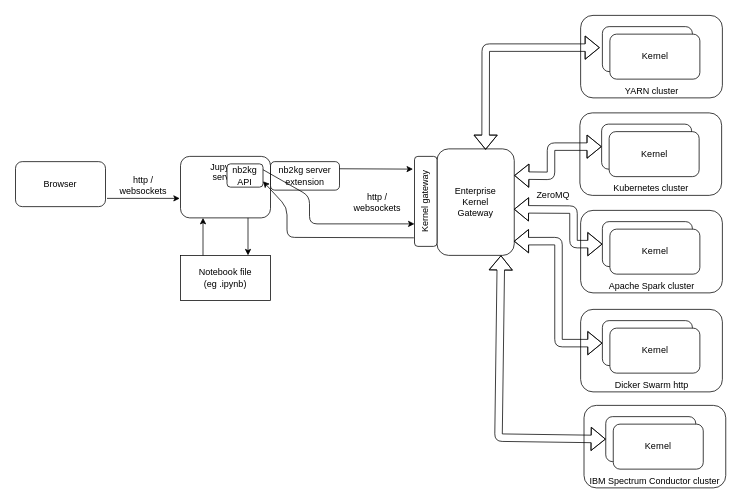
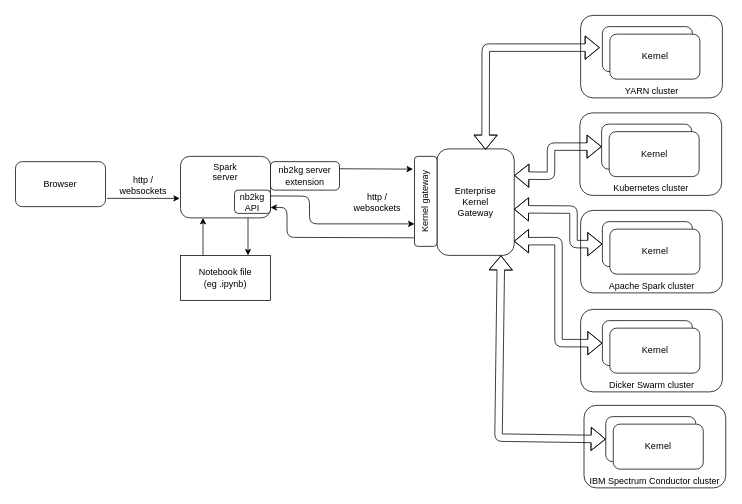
(225, 172) -> (225, 172)
(245, 176) -> (252, 202)
(557, 195) -> none
(652, 384) -> (652, 384)
